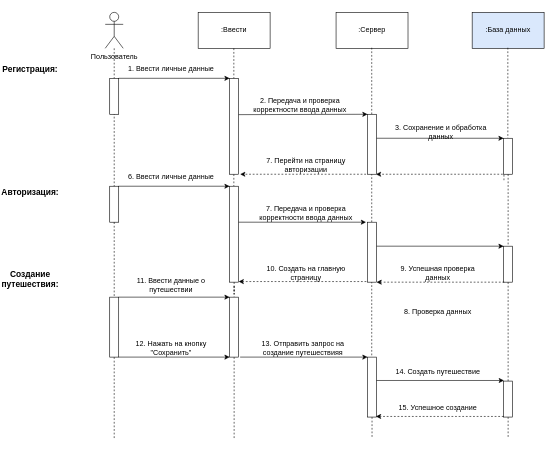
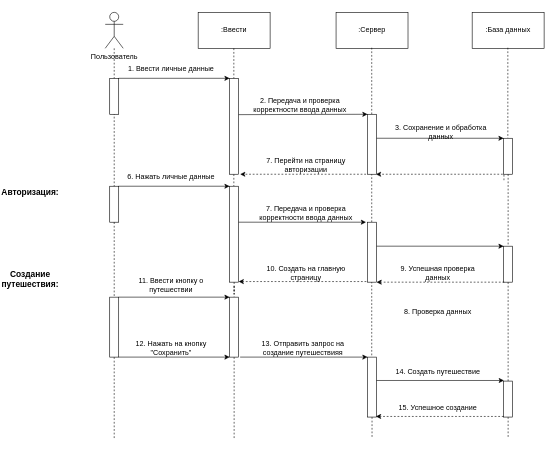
(509, 30) -> (509, 30)
(30, 69) -> none
(171, 177) -> (171, 177)
(171, 285) -> (171, 285)
